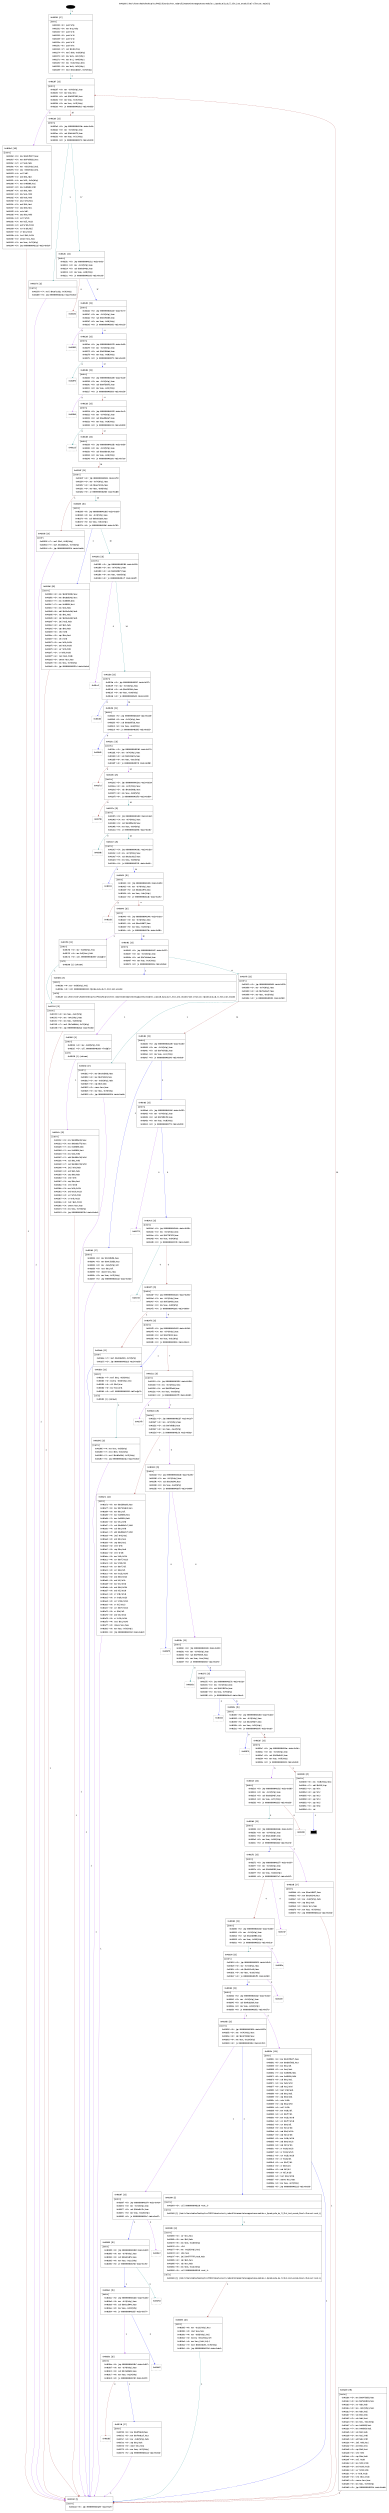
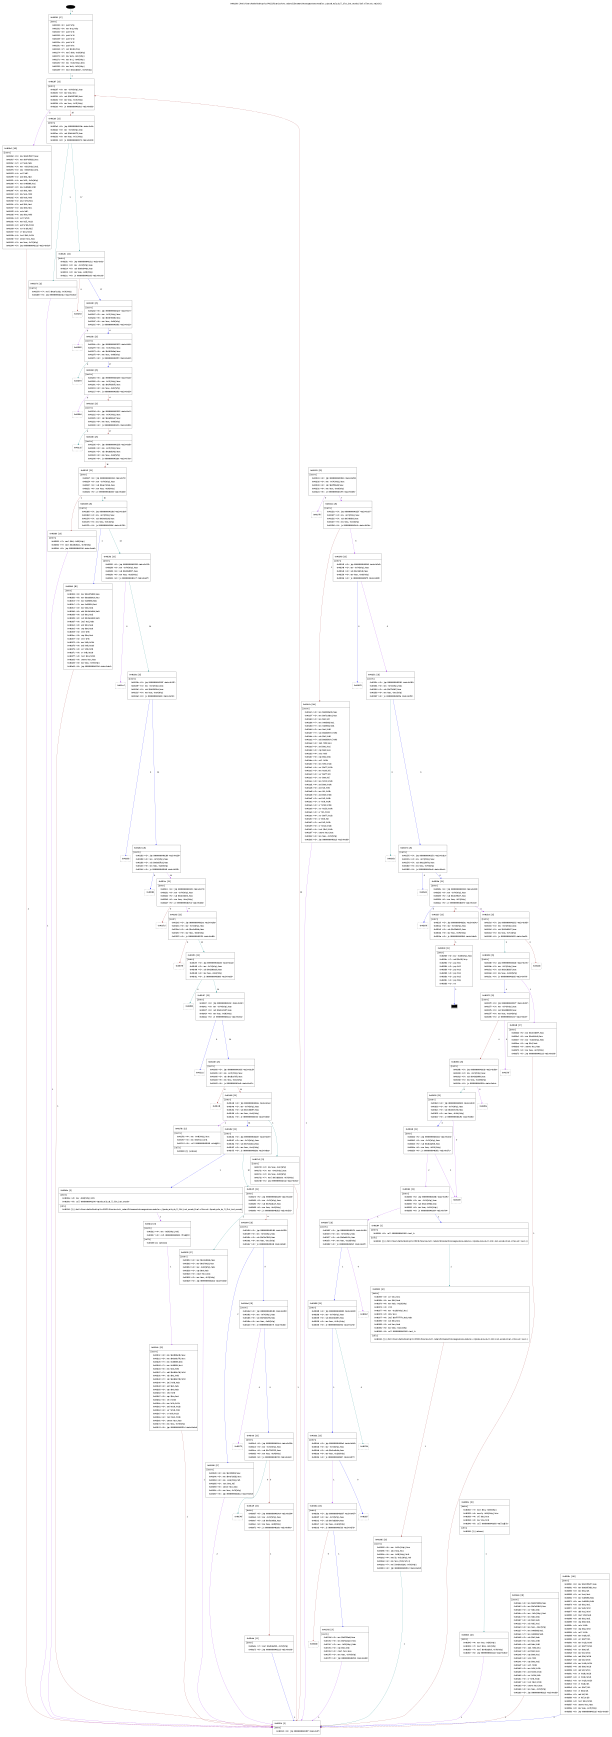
(47, 982) -> (276, 1137)
(167, 1332) -> none
(273, 1771) -> (479, 909)
(273, 2029) -> (445, 1175)
